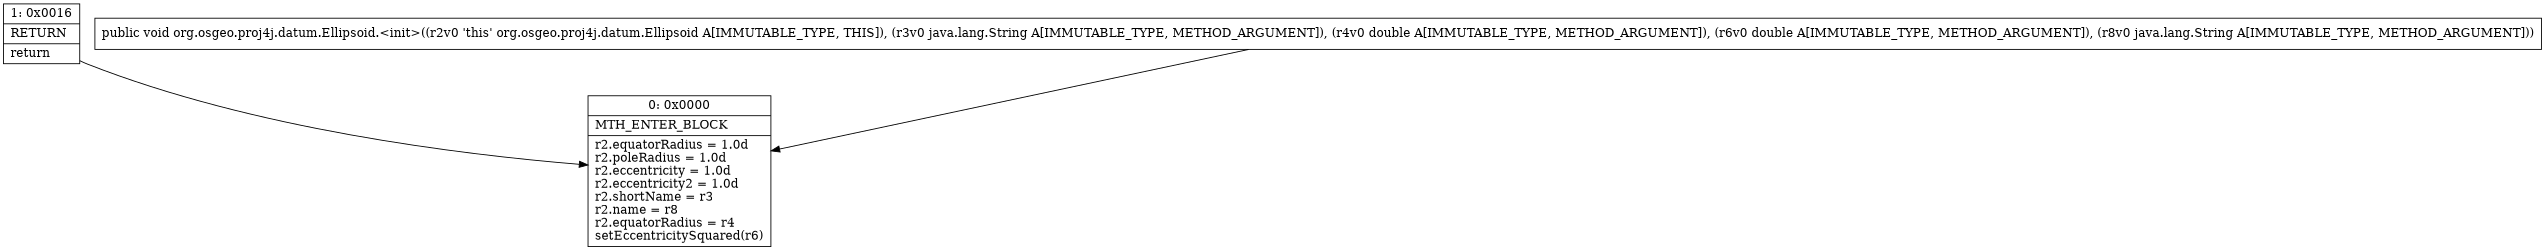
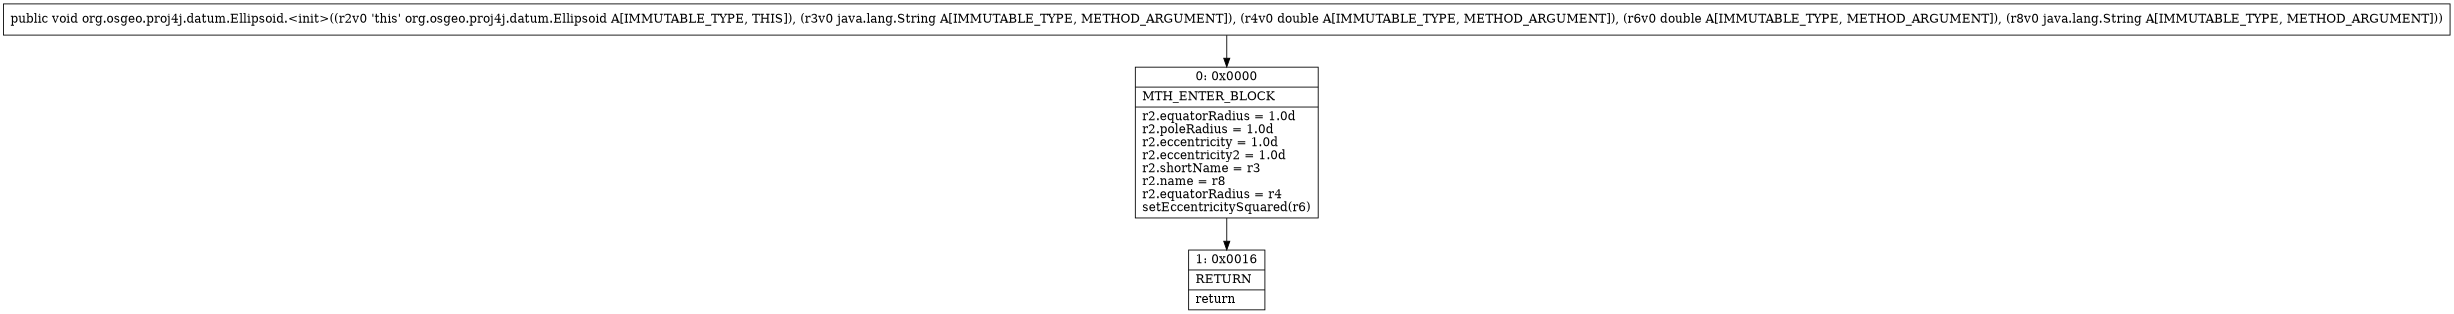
(326, 130) -> (1227, 230)
